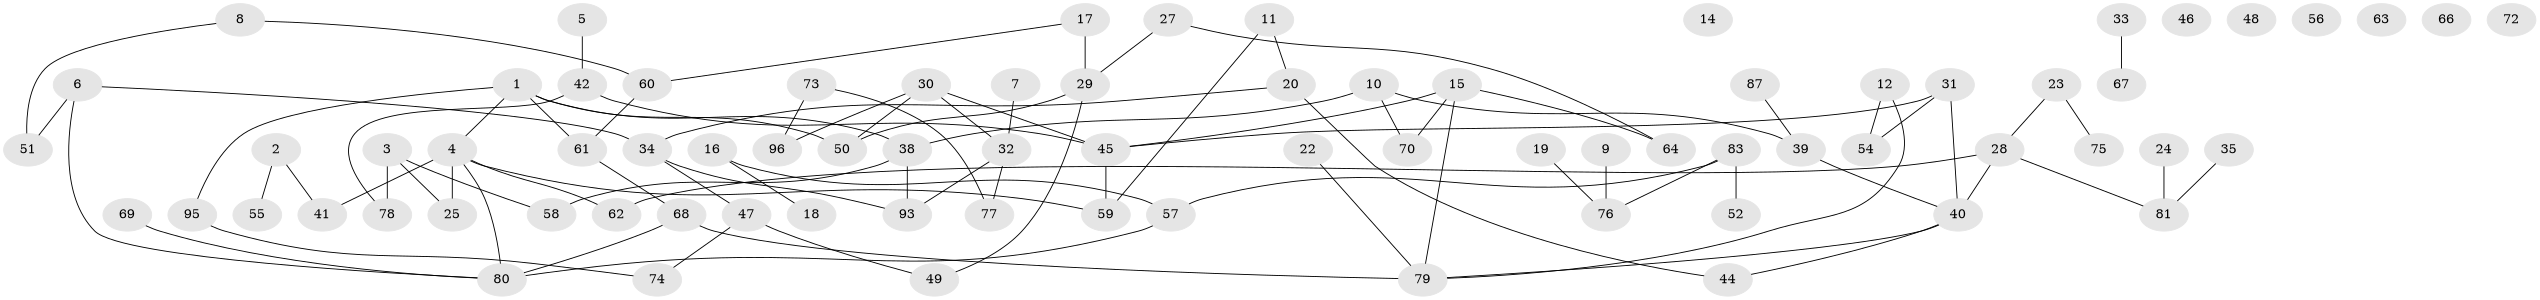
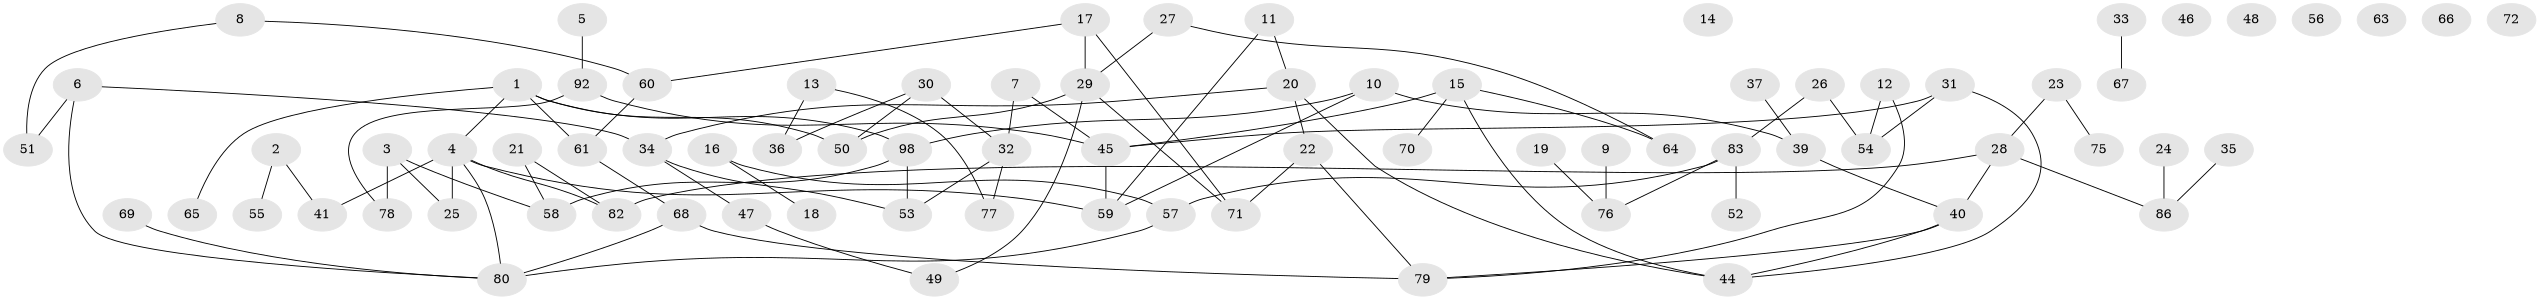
(582, 85) -> (582, 85)
(812, 85) -> (812, 85)
(1755, 85) -> (1755, 85)
none -> (1820, 85)
none -> (1299, 115)
(1391, 117) -> (1240, 150)
(1020, 119) -> (1061, 117)
none -> (517, 150)
(777, 150) -> (777, 150)
(907, 150) -> (907, 150)
(1954, 150) -> (1968, 242)
(1438, 191) -> (1560, 222)
(192, 215) -> (192, 215)
(617, 215) -> (617, 215)
(907, 215) -> (907, 215)
none -> (1236, 215)
(2164, 215) -> (2164, 215)
(657, 280) -> none
